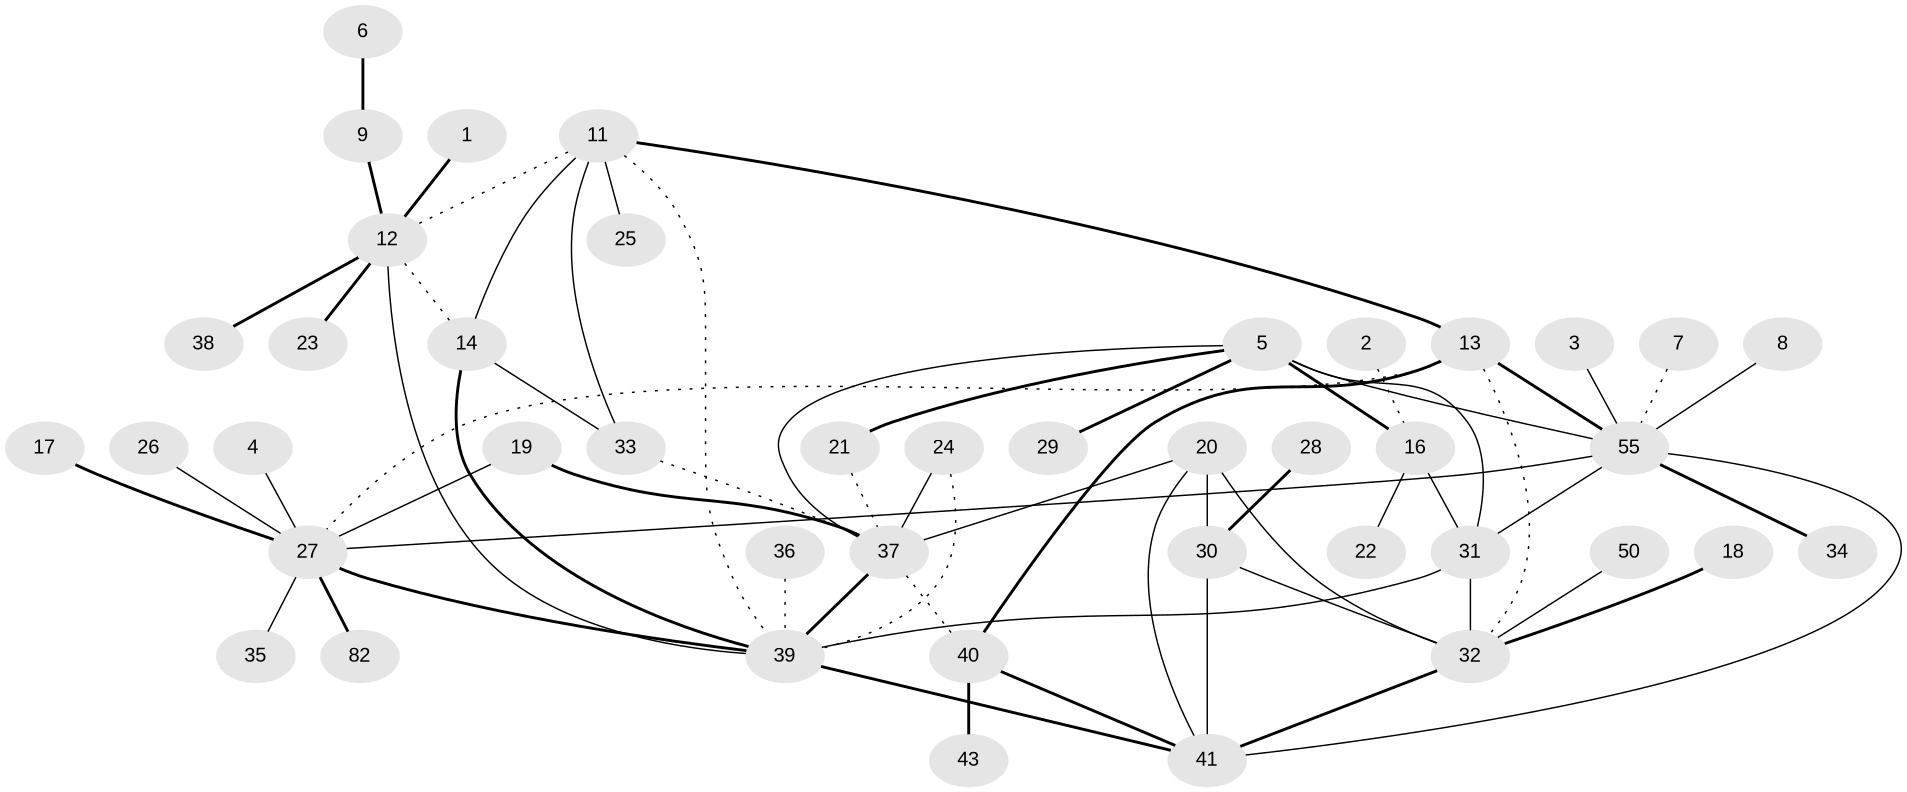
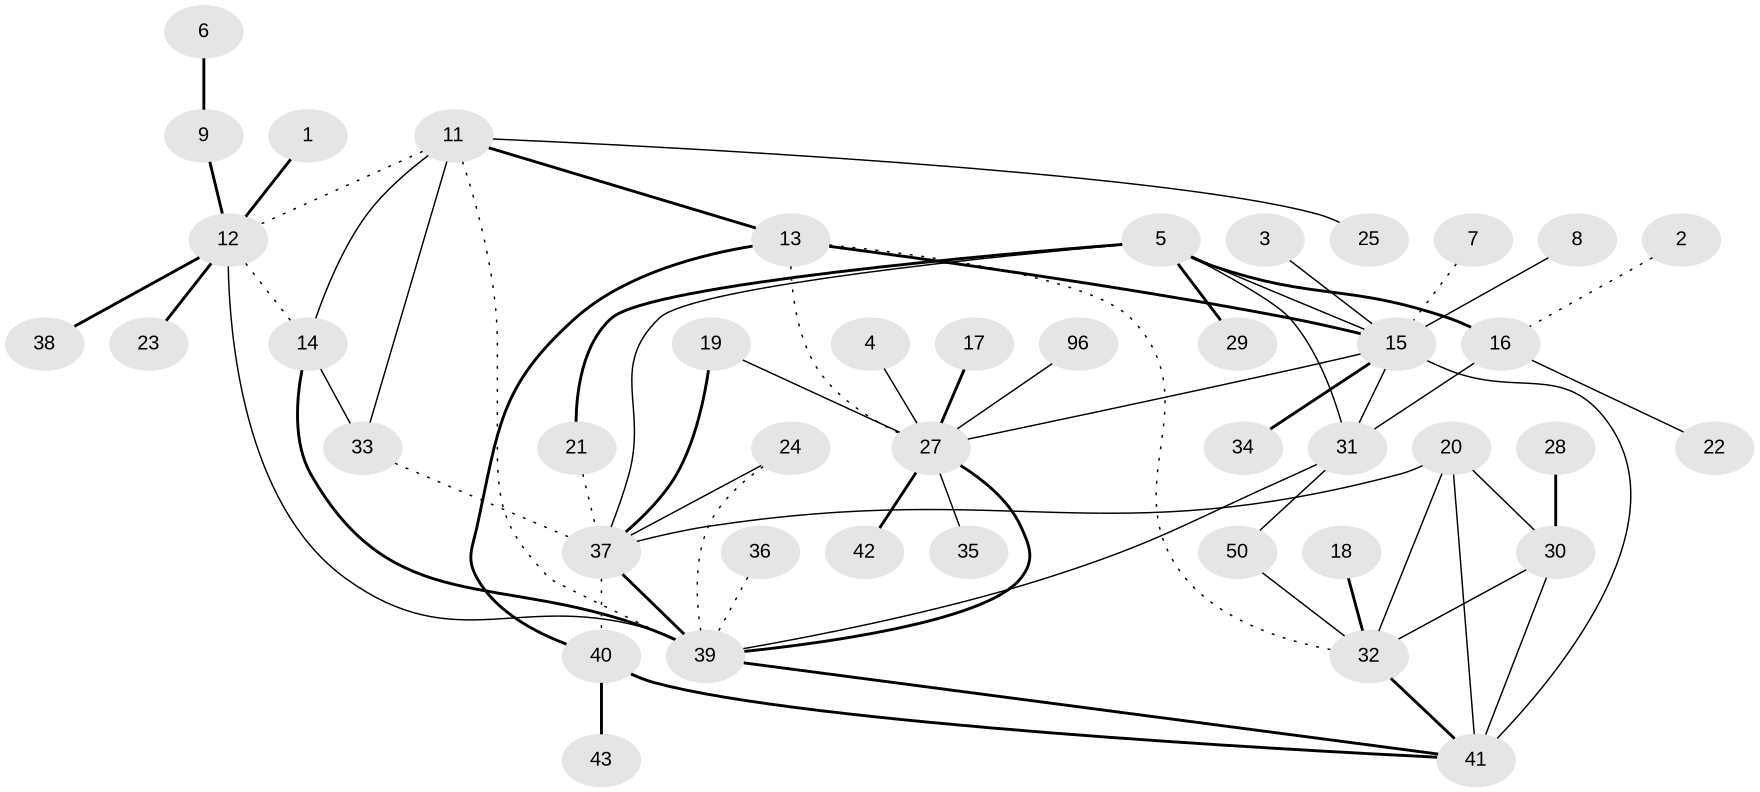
(149, 448) -> (1079, 344)
(1629, 448) -> (1397, 344)
(1470, 605) -> (1284, 508)
(360, 656) -> (865, 552)
